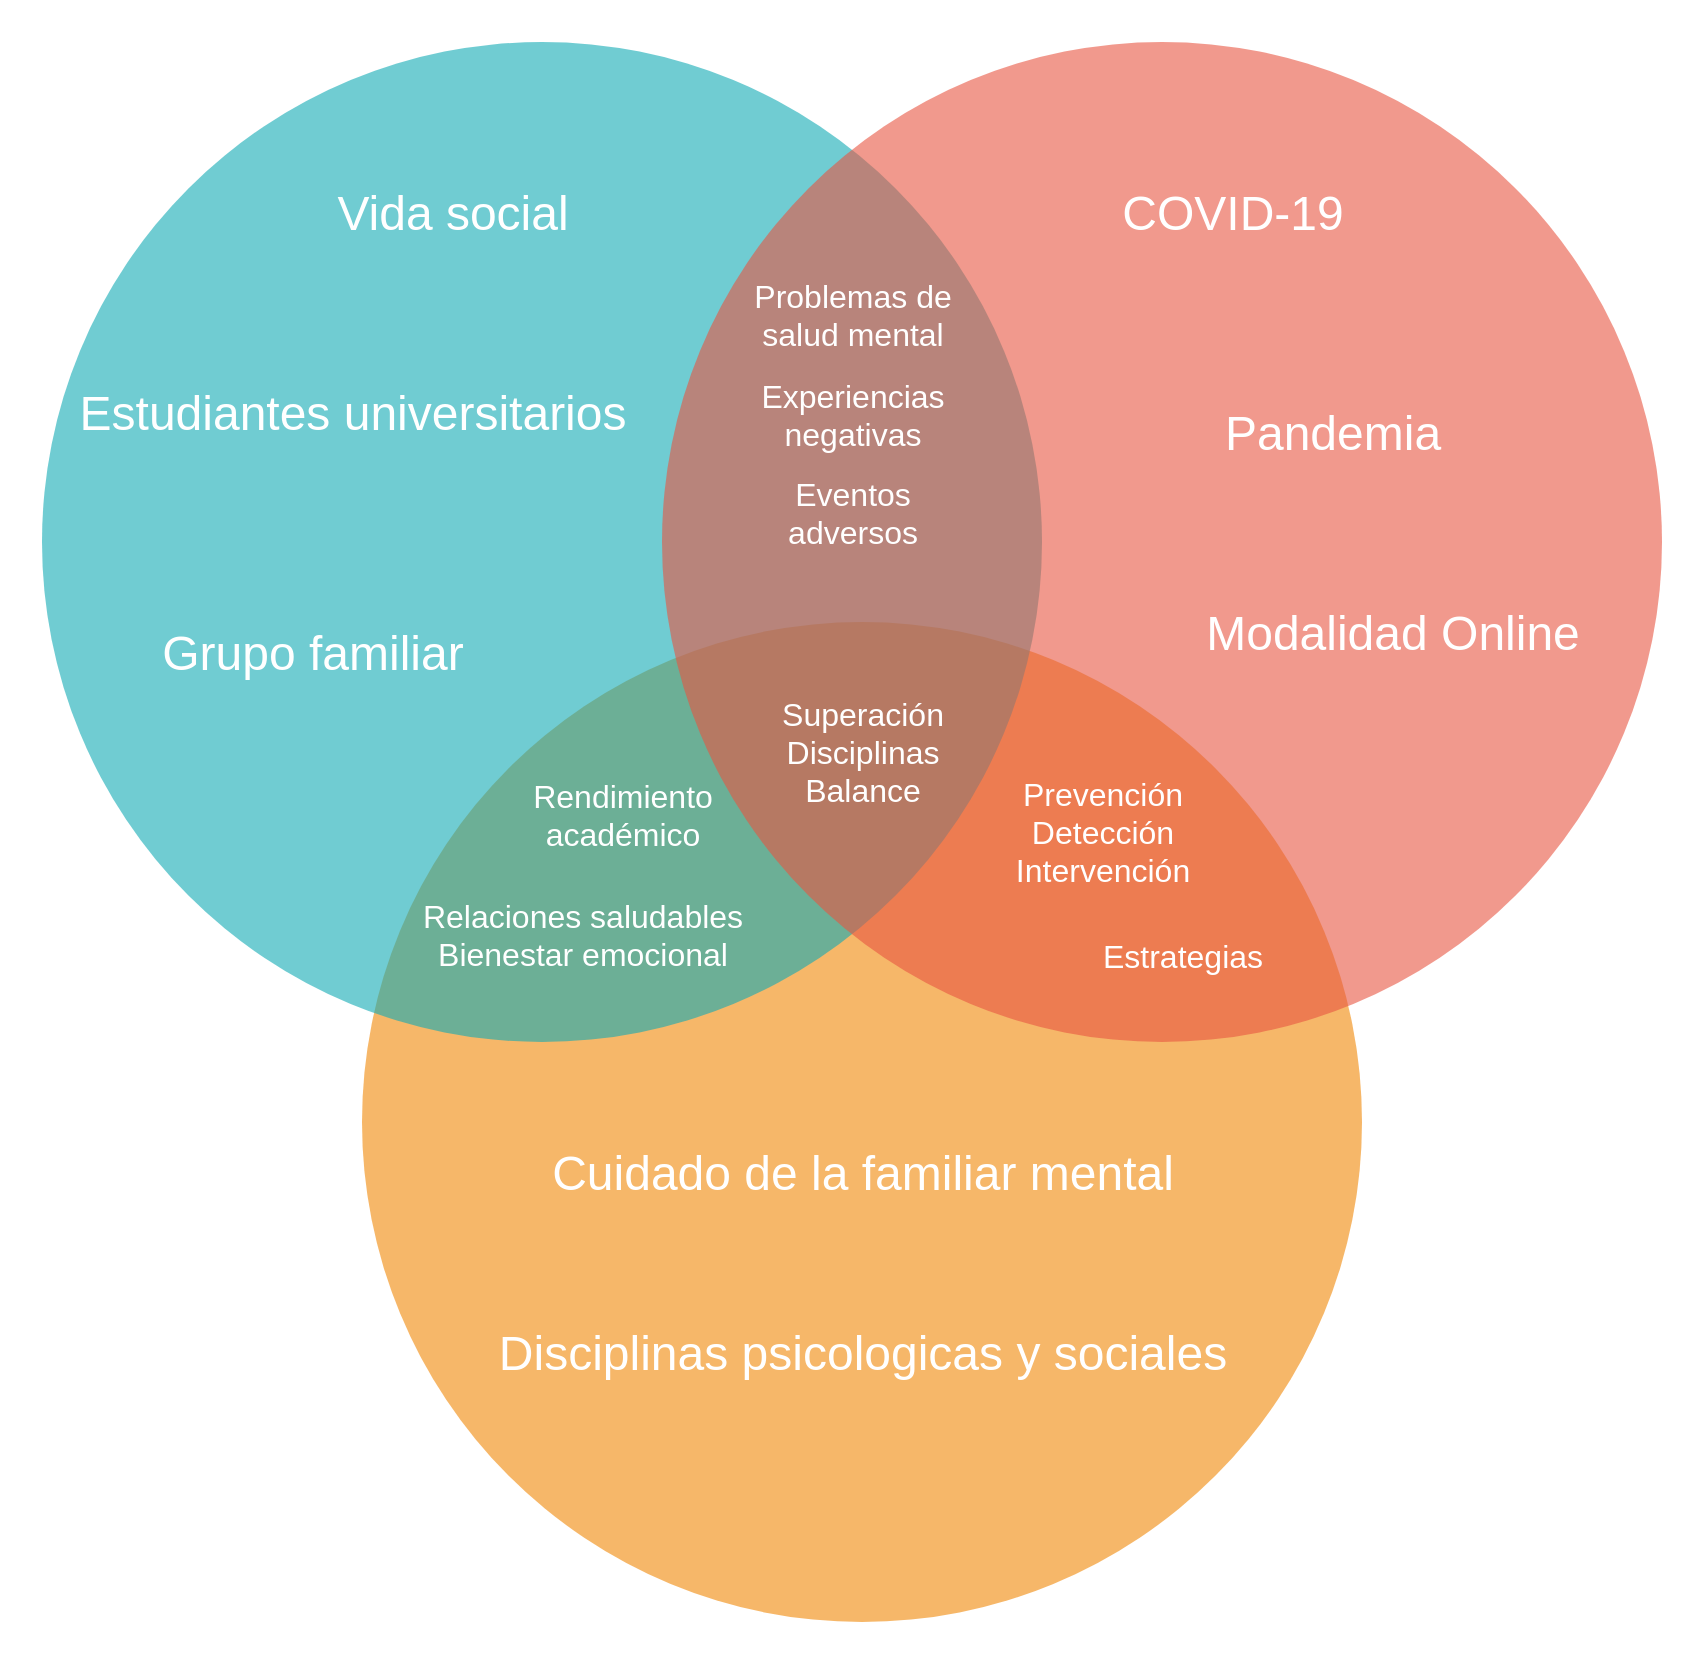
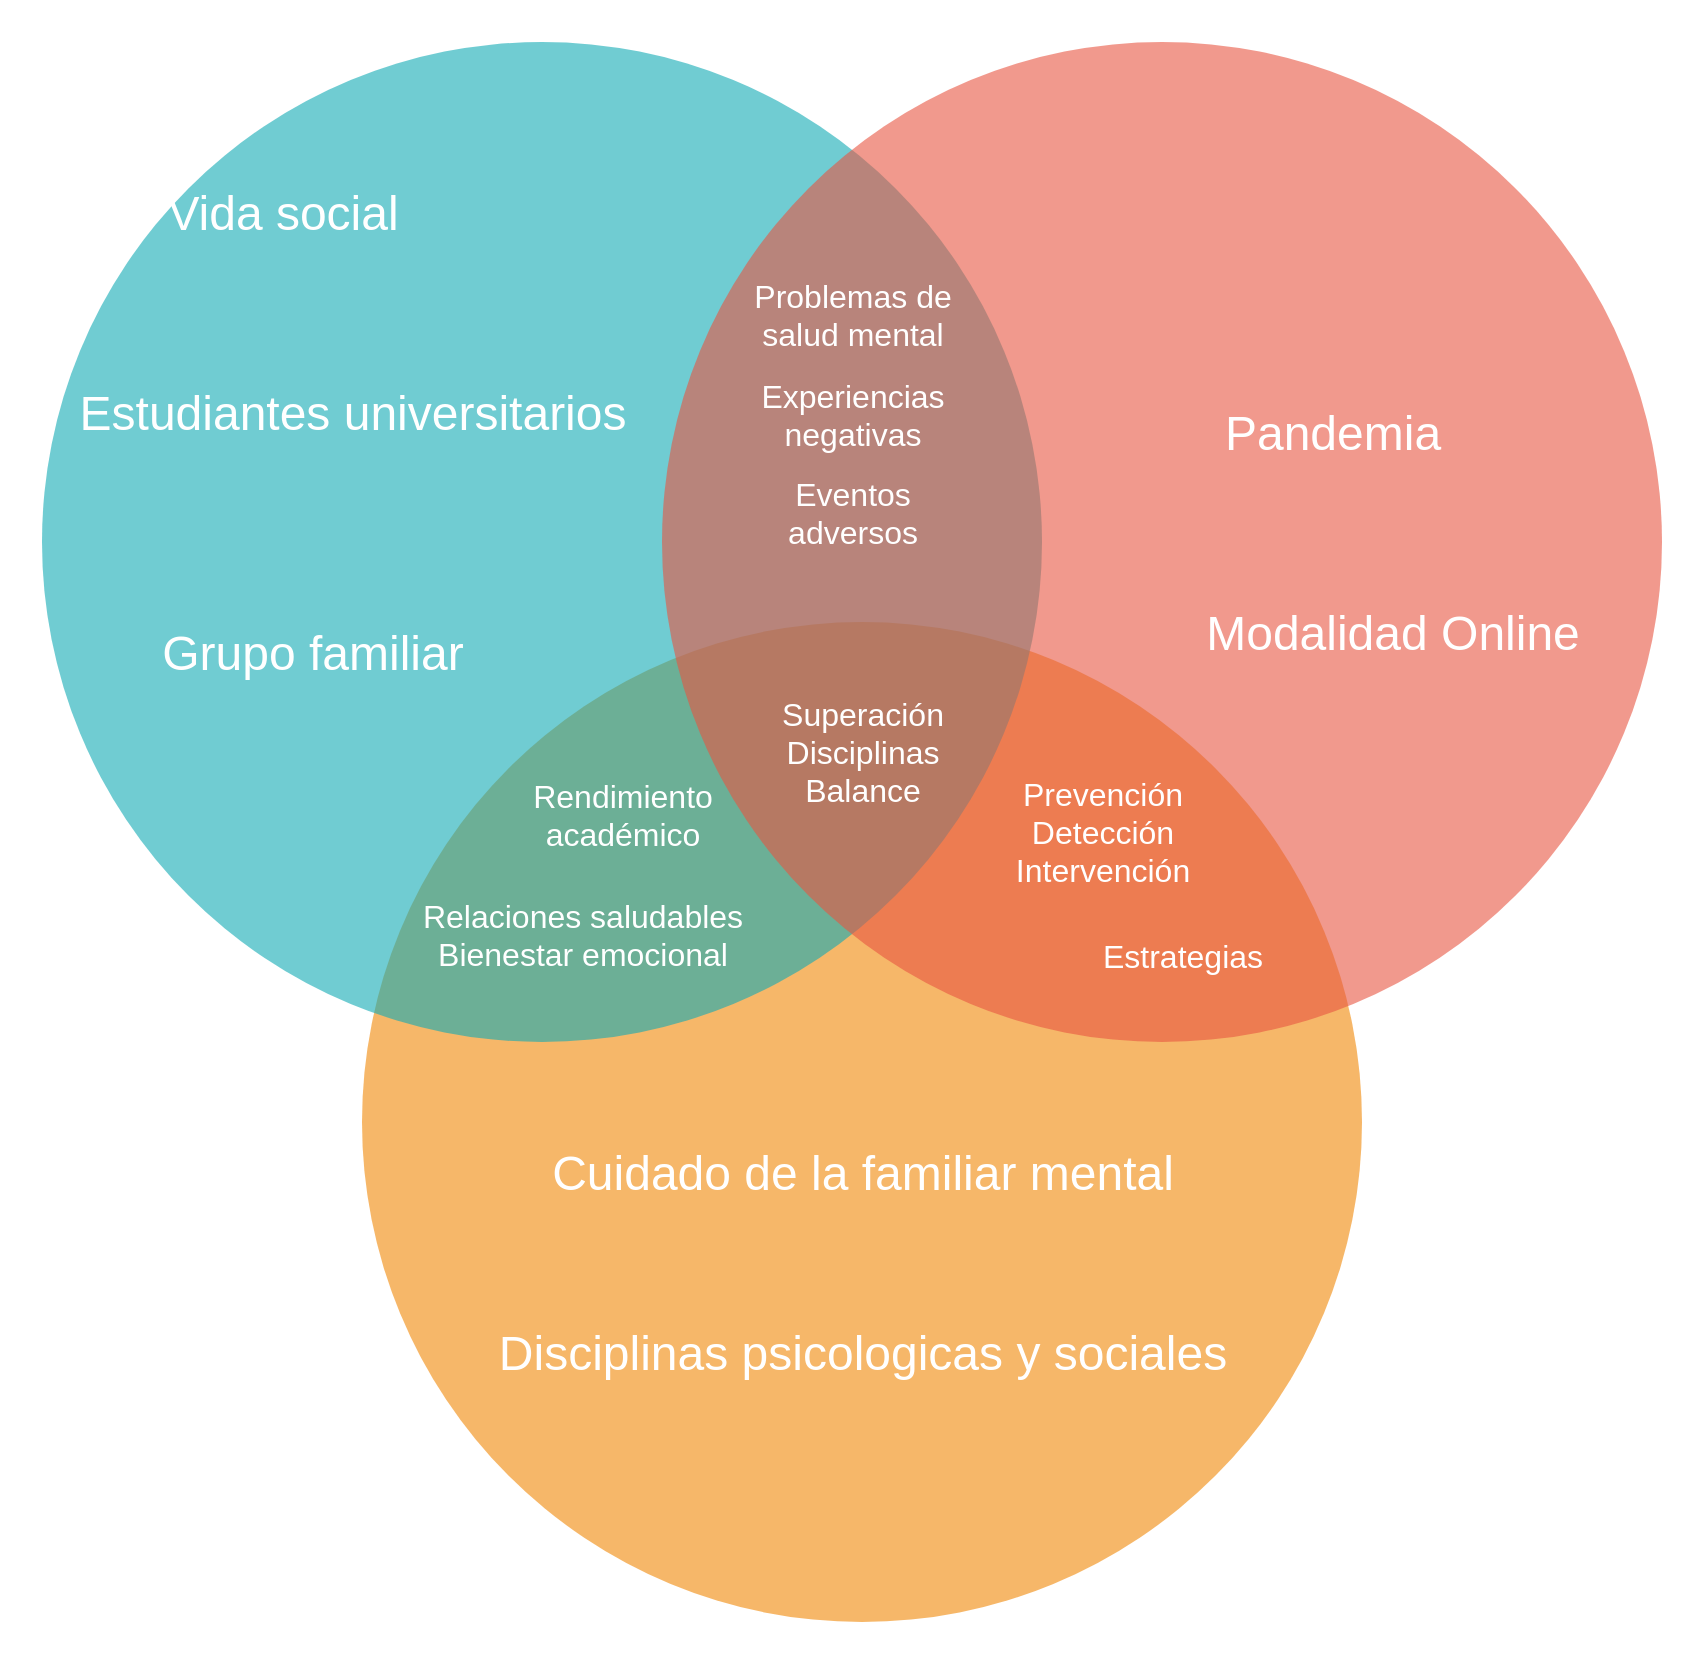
(453, 215) -> (283, 215)
(1232, 215) -> none
